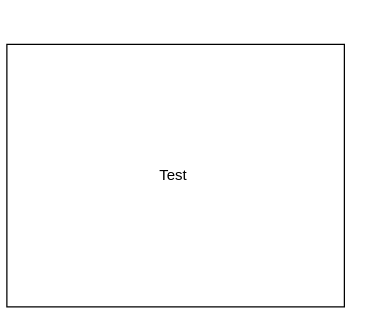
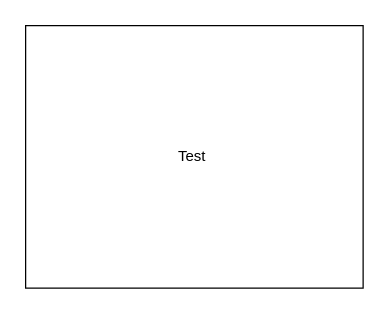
(176, 176) -> (194, 157)
